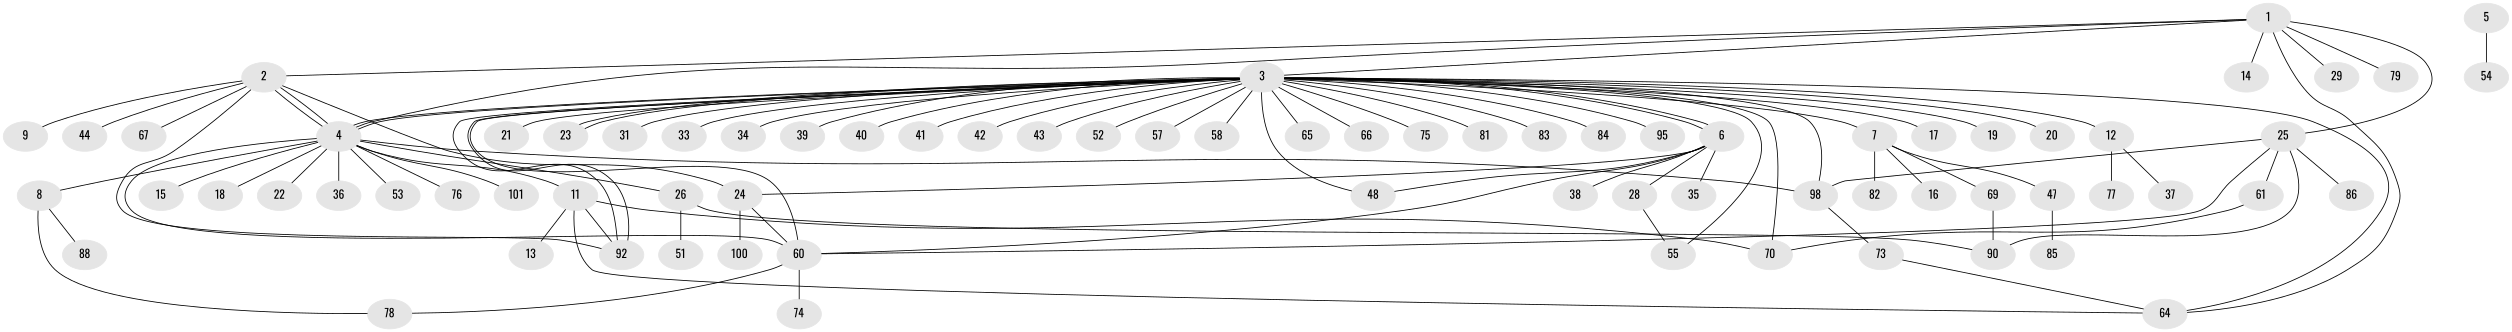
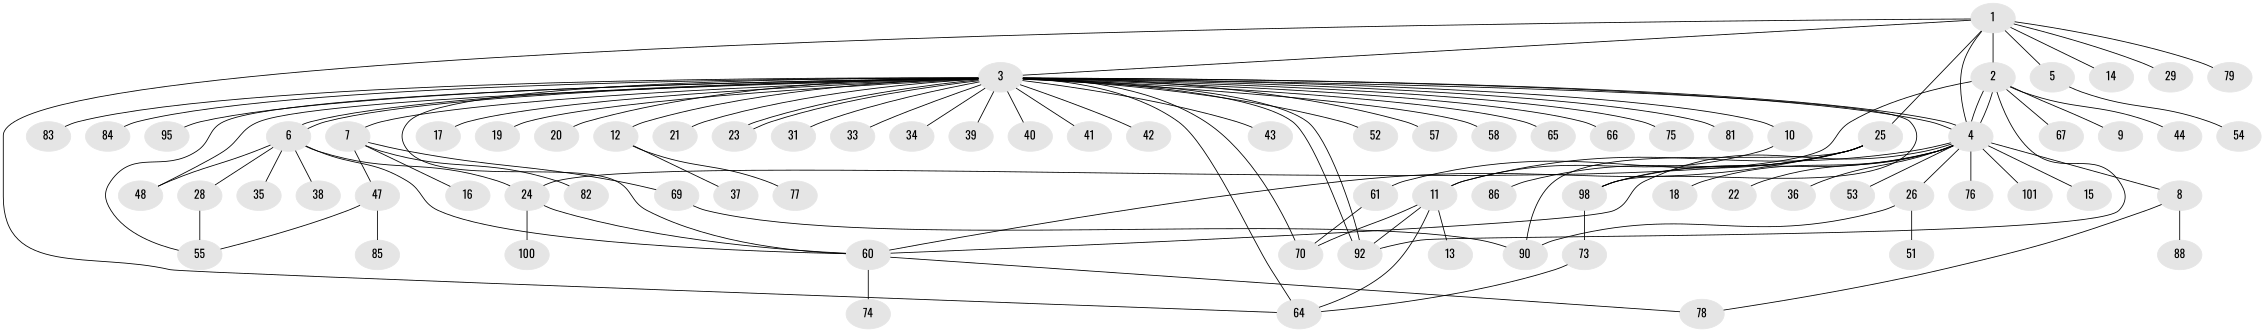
none -> (2023, 48)
none -> (1790, 136)
none -> (291, 230)
